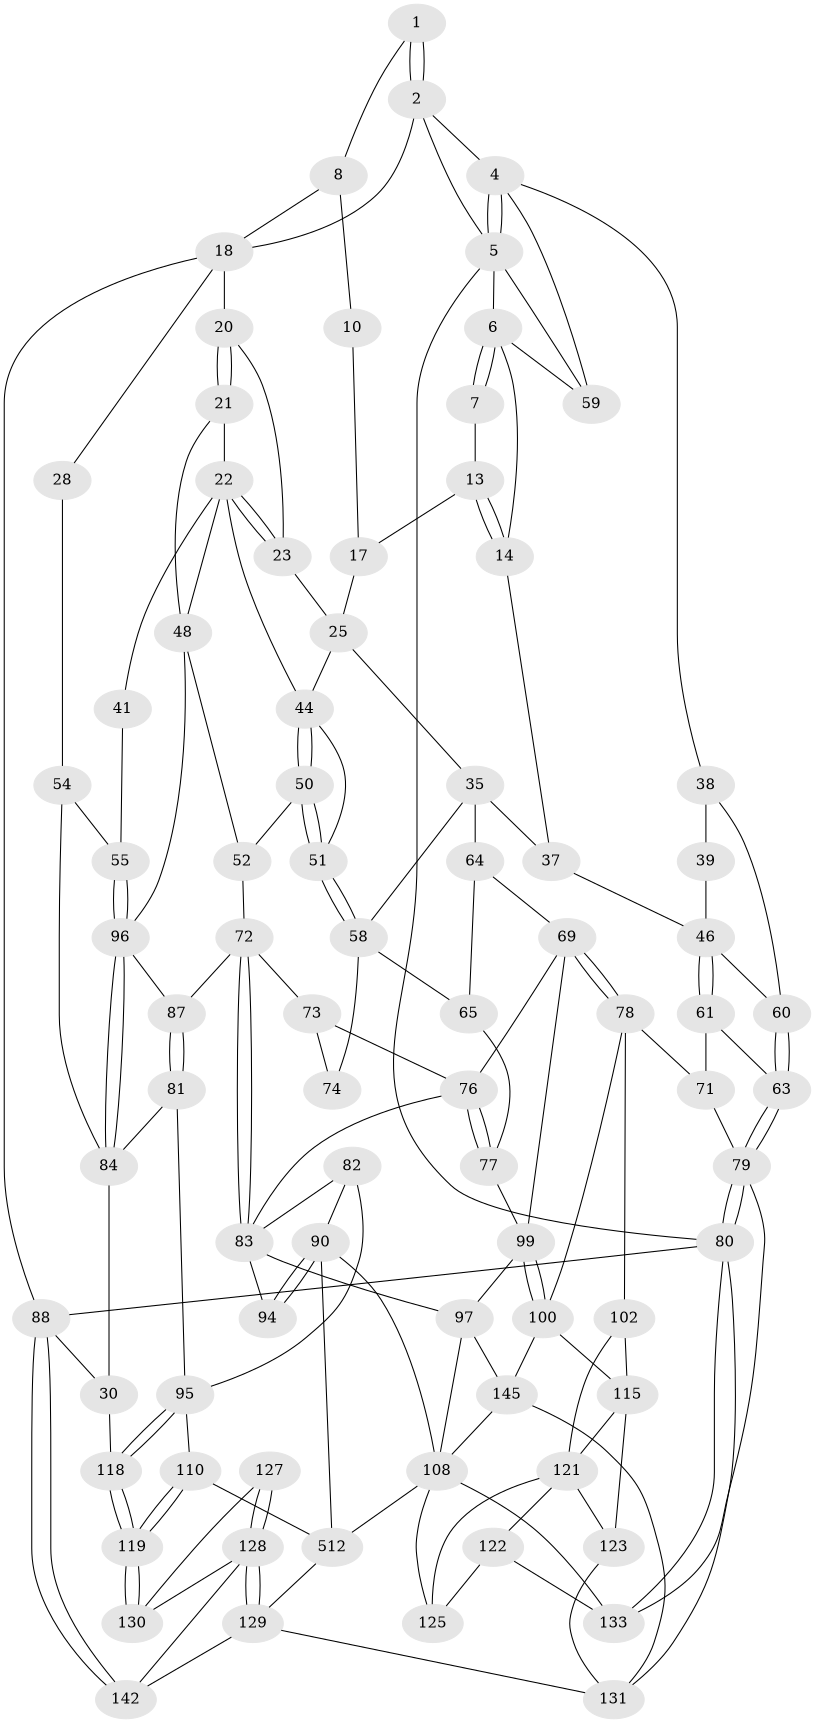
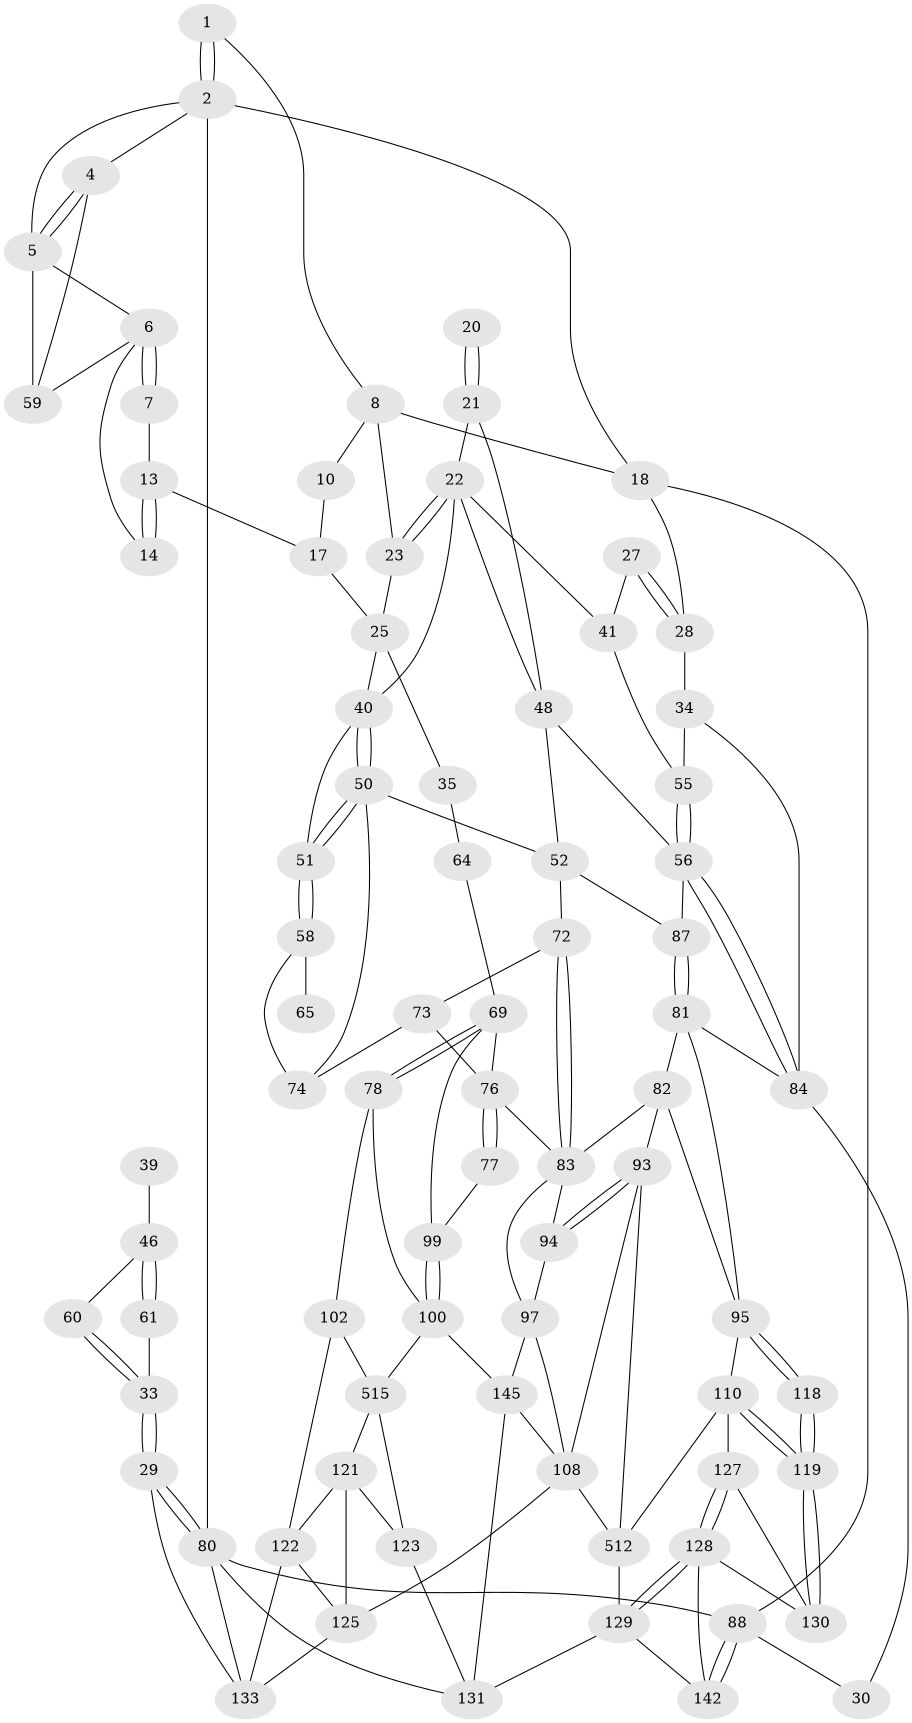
(224, 290) -> none
(276, 437) -> (385, 480)
none -> (632, 557)
(305, 709) -> (364, 709)
(62, 785) -> (685, 709)
(706, 785) -> none
(417, 825) -> (207, 823)
(424, 853) -> none
(551, 861) -> none
(121, 938) -> (684, 861)
(472, 938) -> none
none -> (365, 946)
(211, 976) -> (621, 900)
none -> (672, 1052)
(510, 1087) -> none
(706, 1090) -> none
(782, 1090) -> (149, 1395)
(742, 1166) -> (149, 1471)
(321, 1242) -> (642, 1166)
(495, 1281) -> (540, 1281)
(582, 1391) -> (310, 1433)
(628, 1395) -> (376, 1395)
(110, 1433) -> none
none -> (728, 1433)
(540, 1534) -> (296, 1662)
